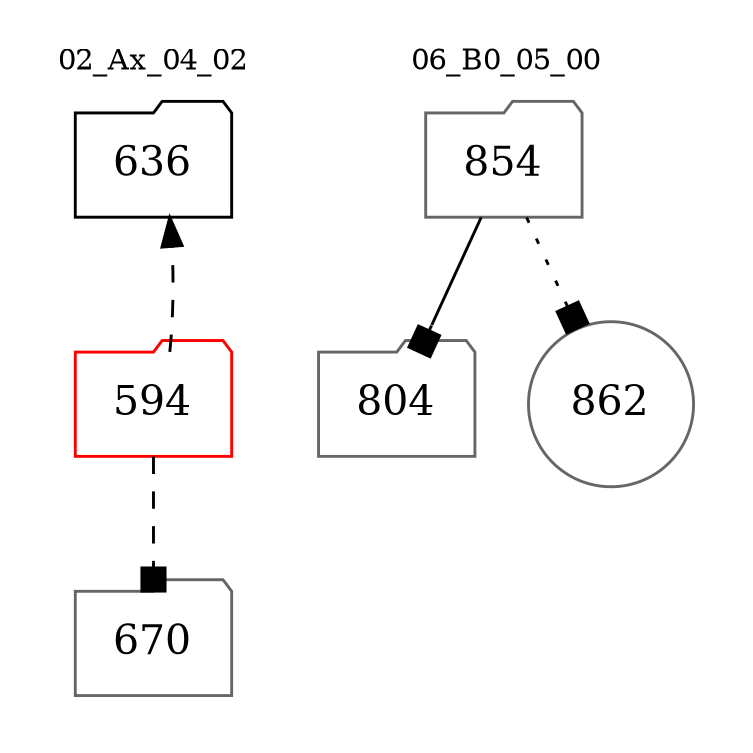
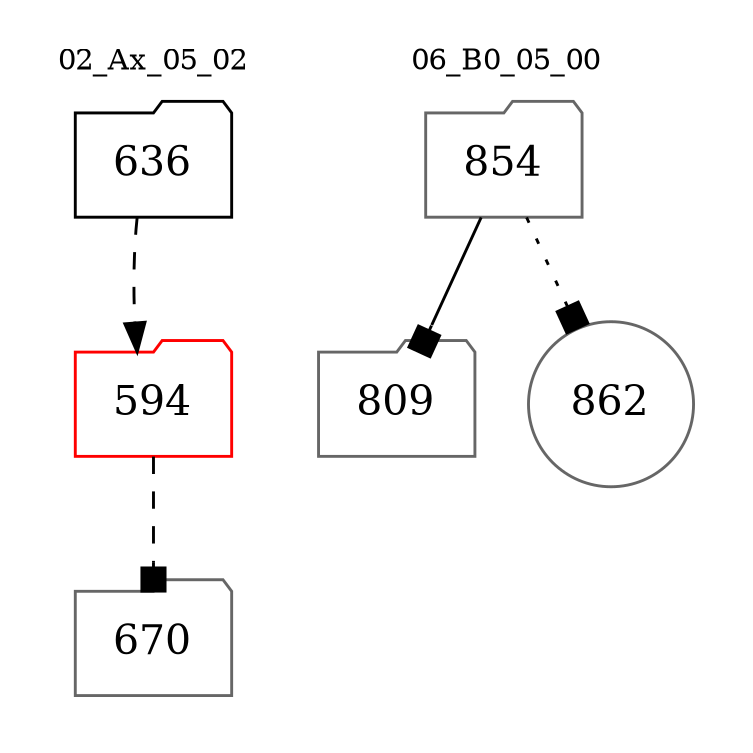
(153, 62) -> (153, 62)
(173, 299) -> (134, 270)
(397, 404) -> (397, 404)
